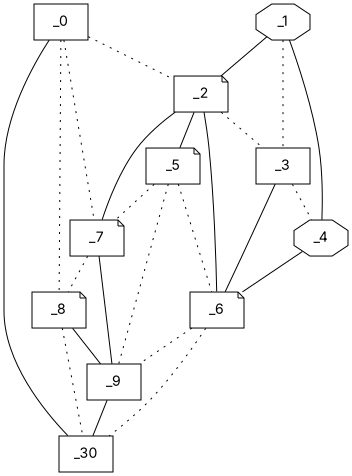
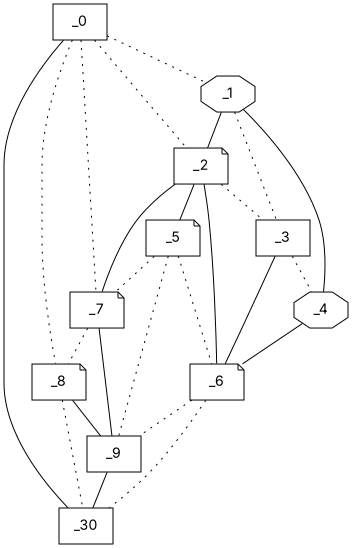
none -> (157, 59)
